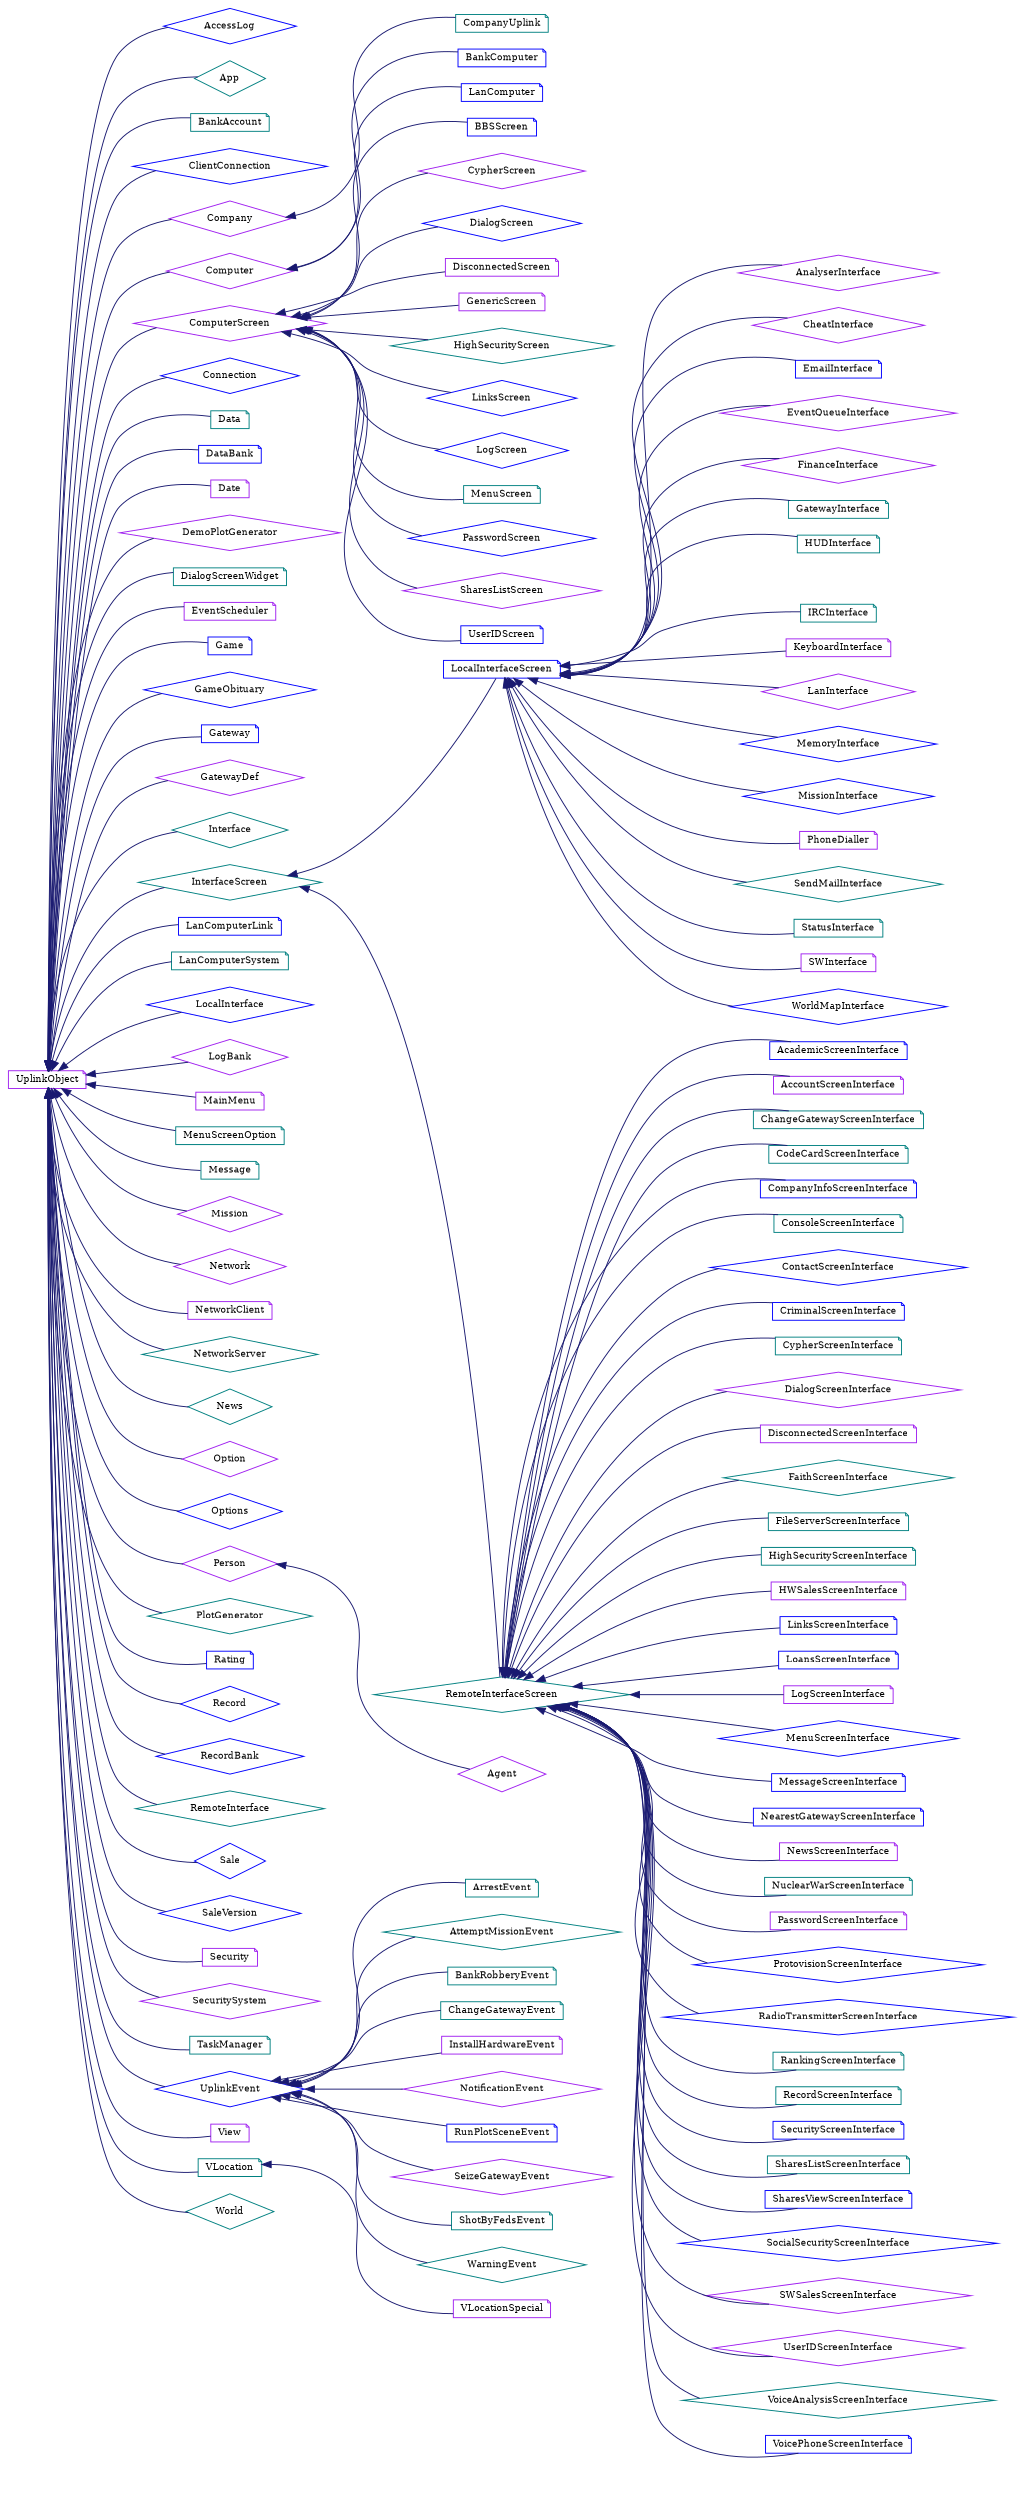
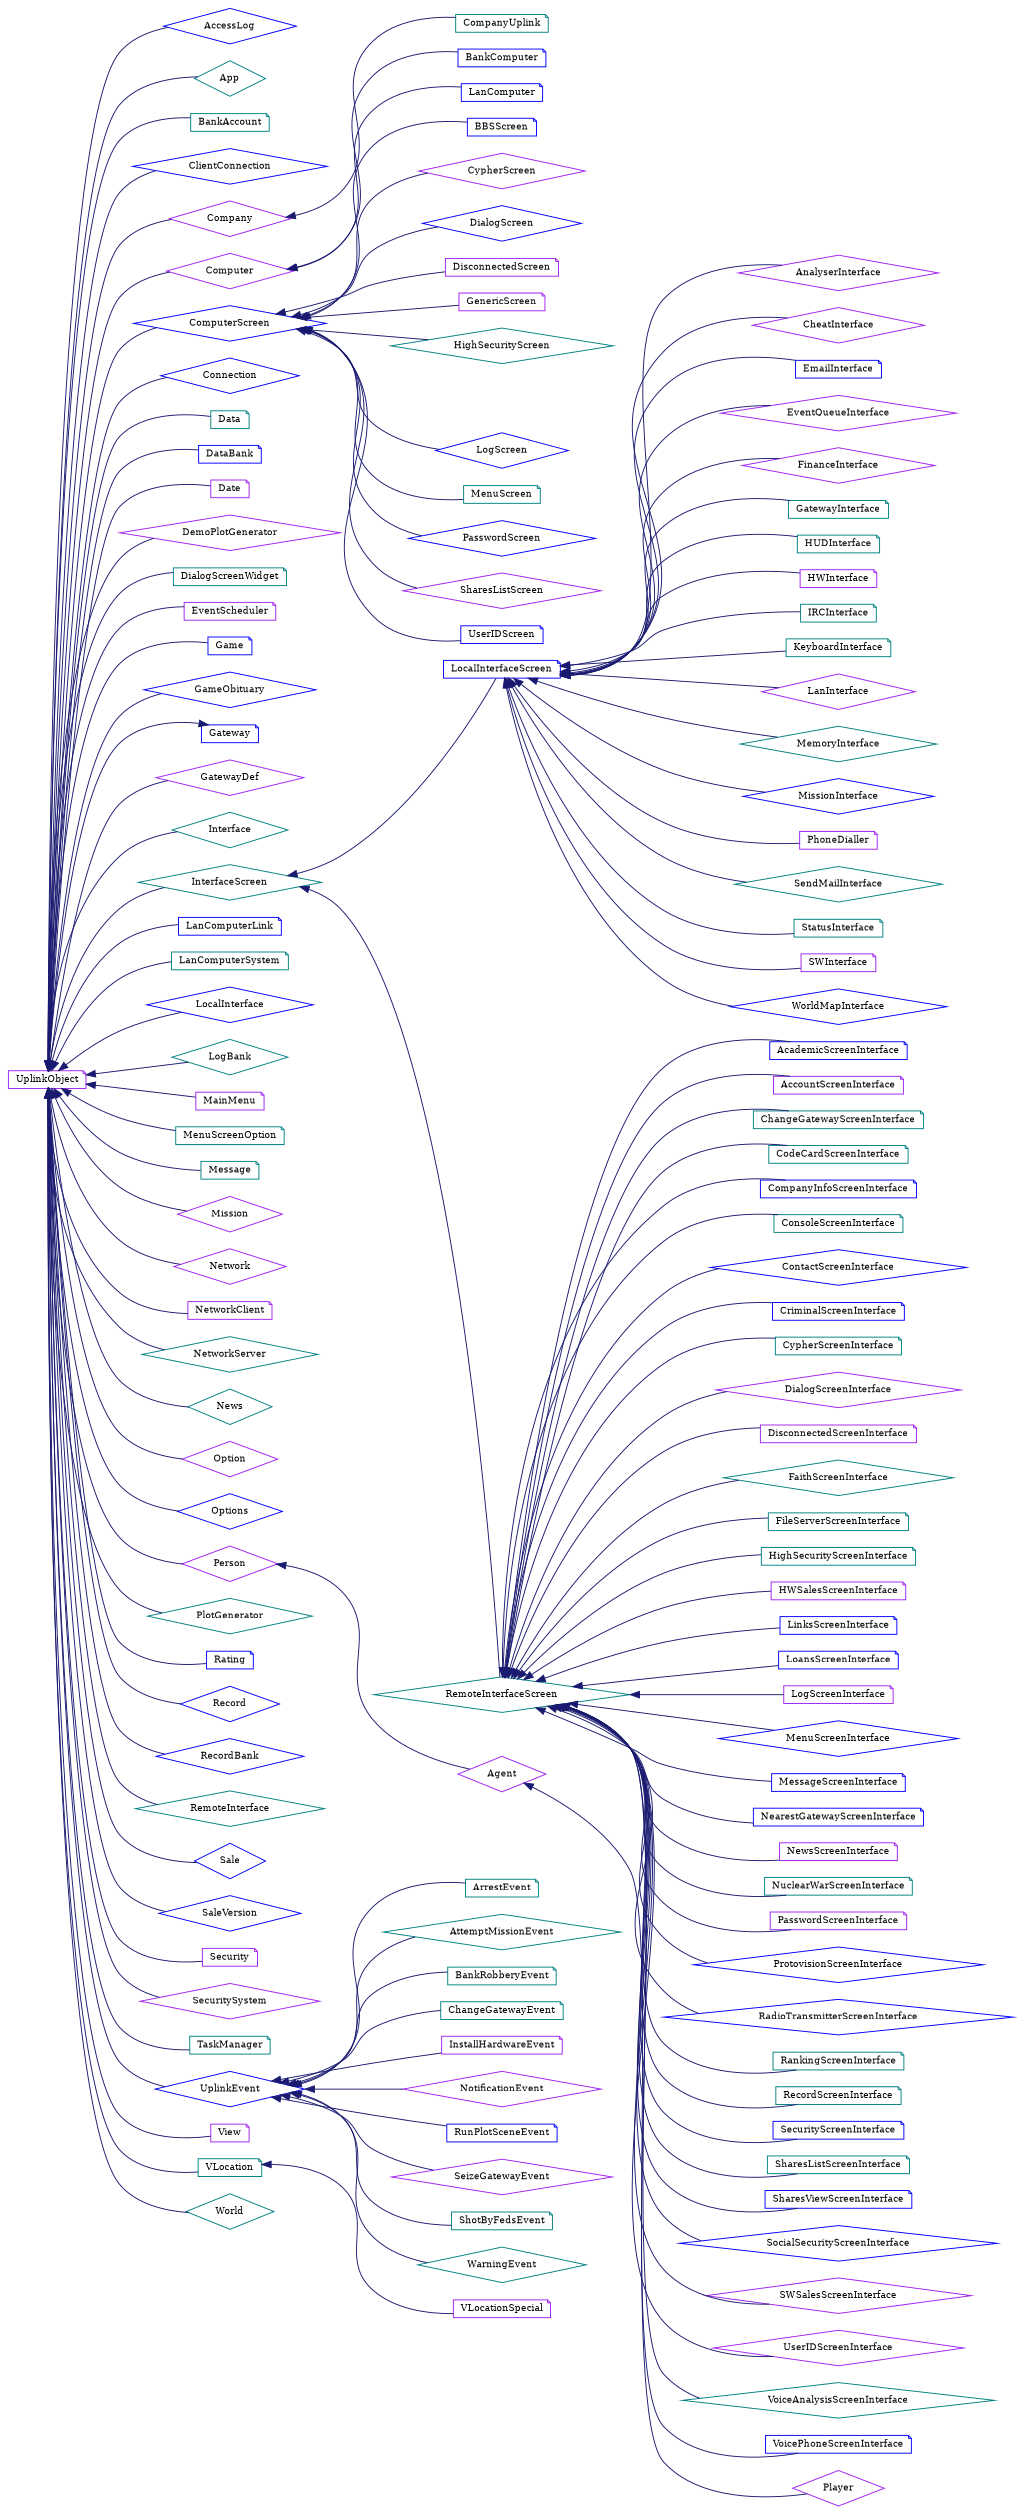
(230, 323) -> (230, 323)
(502, 398) -> none
none -> (838, 579)
(838, 648) -> (838, 648)
(838, 744) -> (838, 744)
(78, 864) -> (91, 800)
(230, 1057) -> (230, 1057)
none -> (838, 2488)
